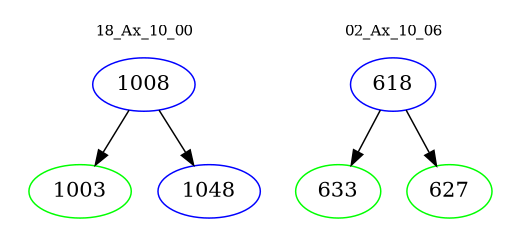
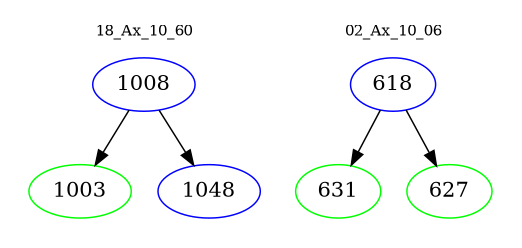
(145, 32) -> (145, 32)
(338, 191) -> (338, 191)
